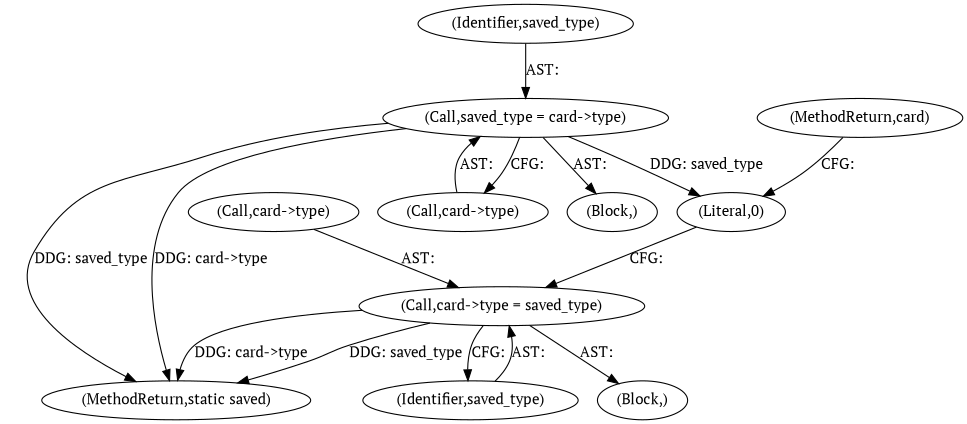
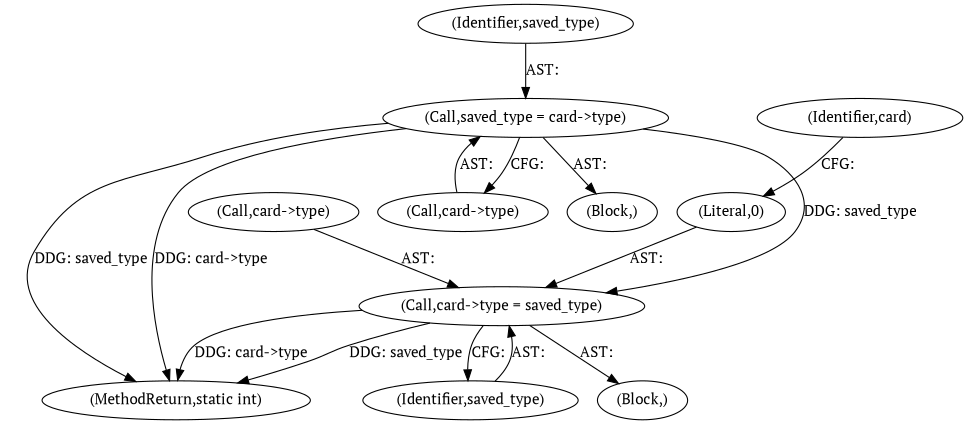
(860, 118) -> (860, 118)
(629, 163) -> (802, 219)
(648, 259) -> (648, 259)
(176, 400) -> (176, 400)
